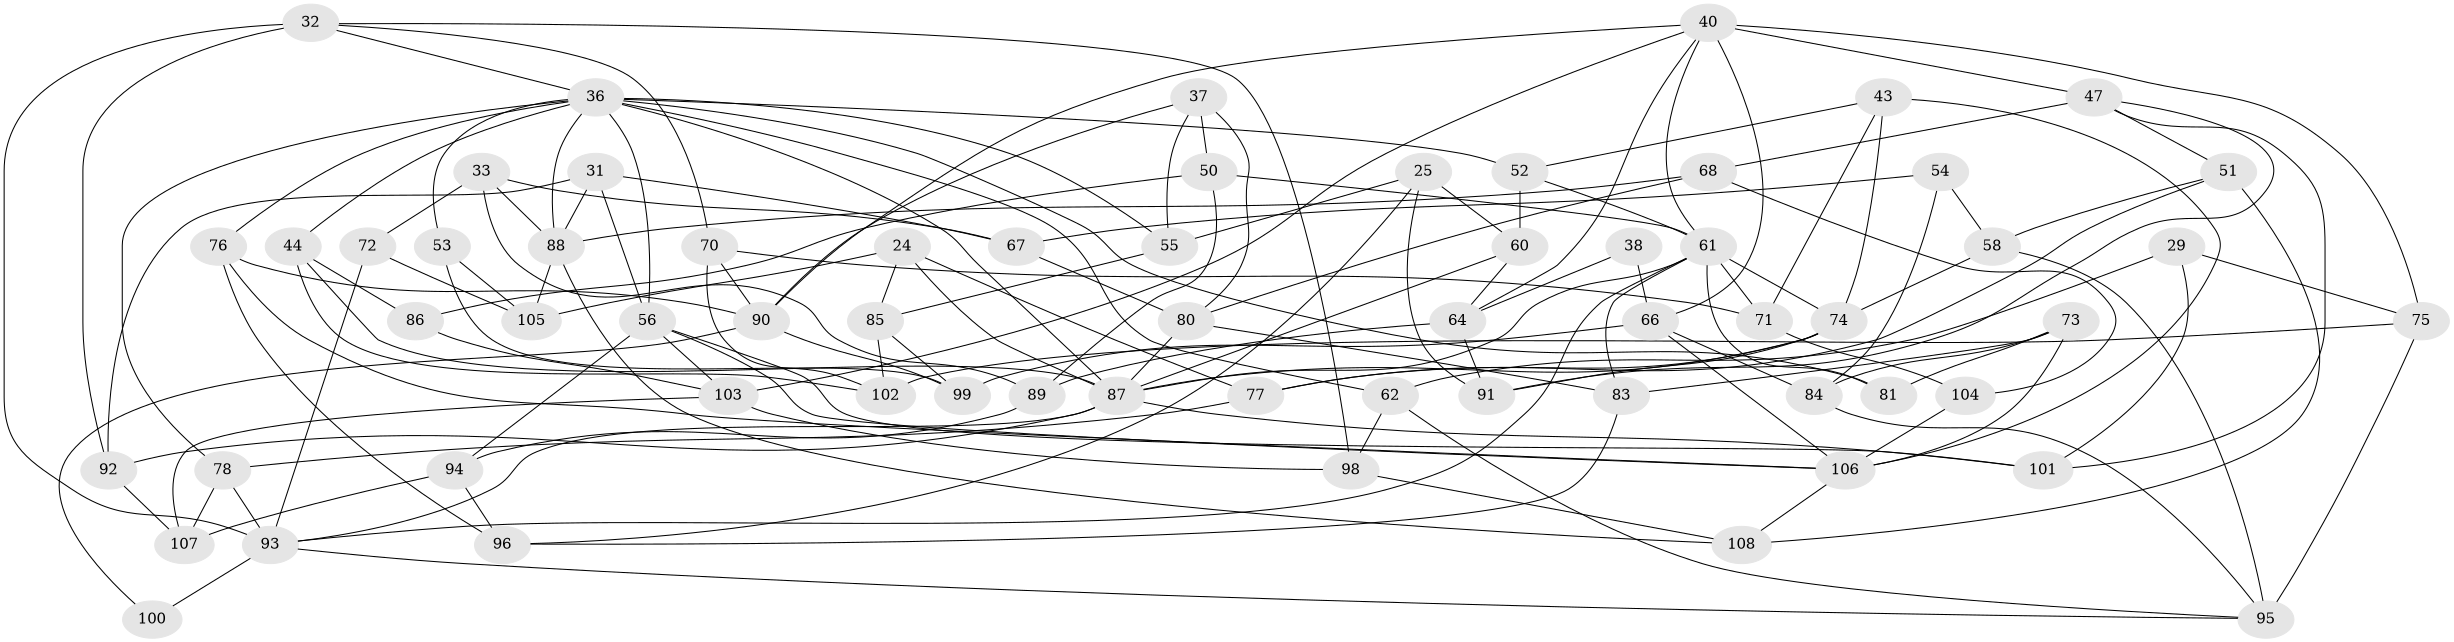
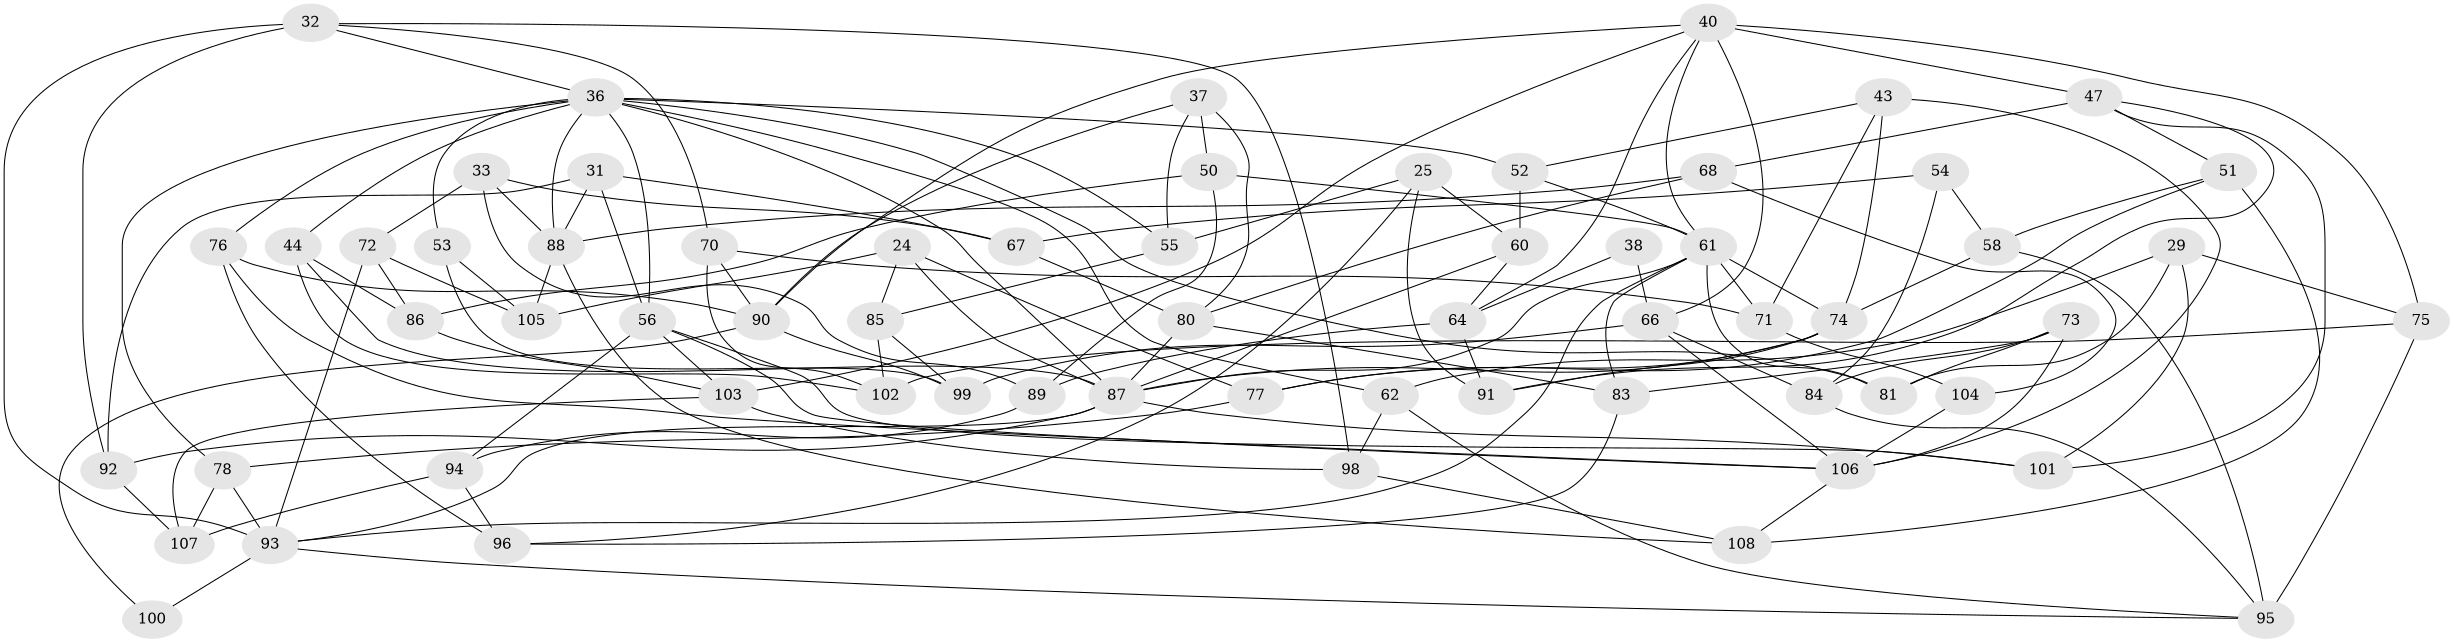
none -> (390, 282)
none -> (2059, 361)
